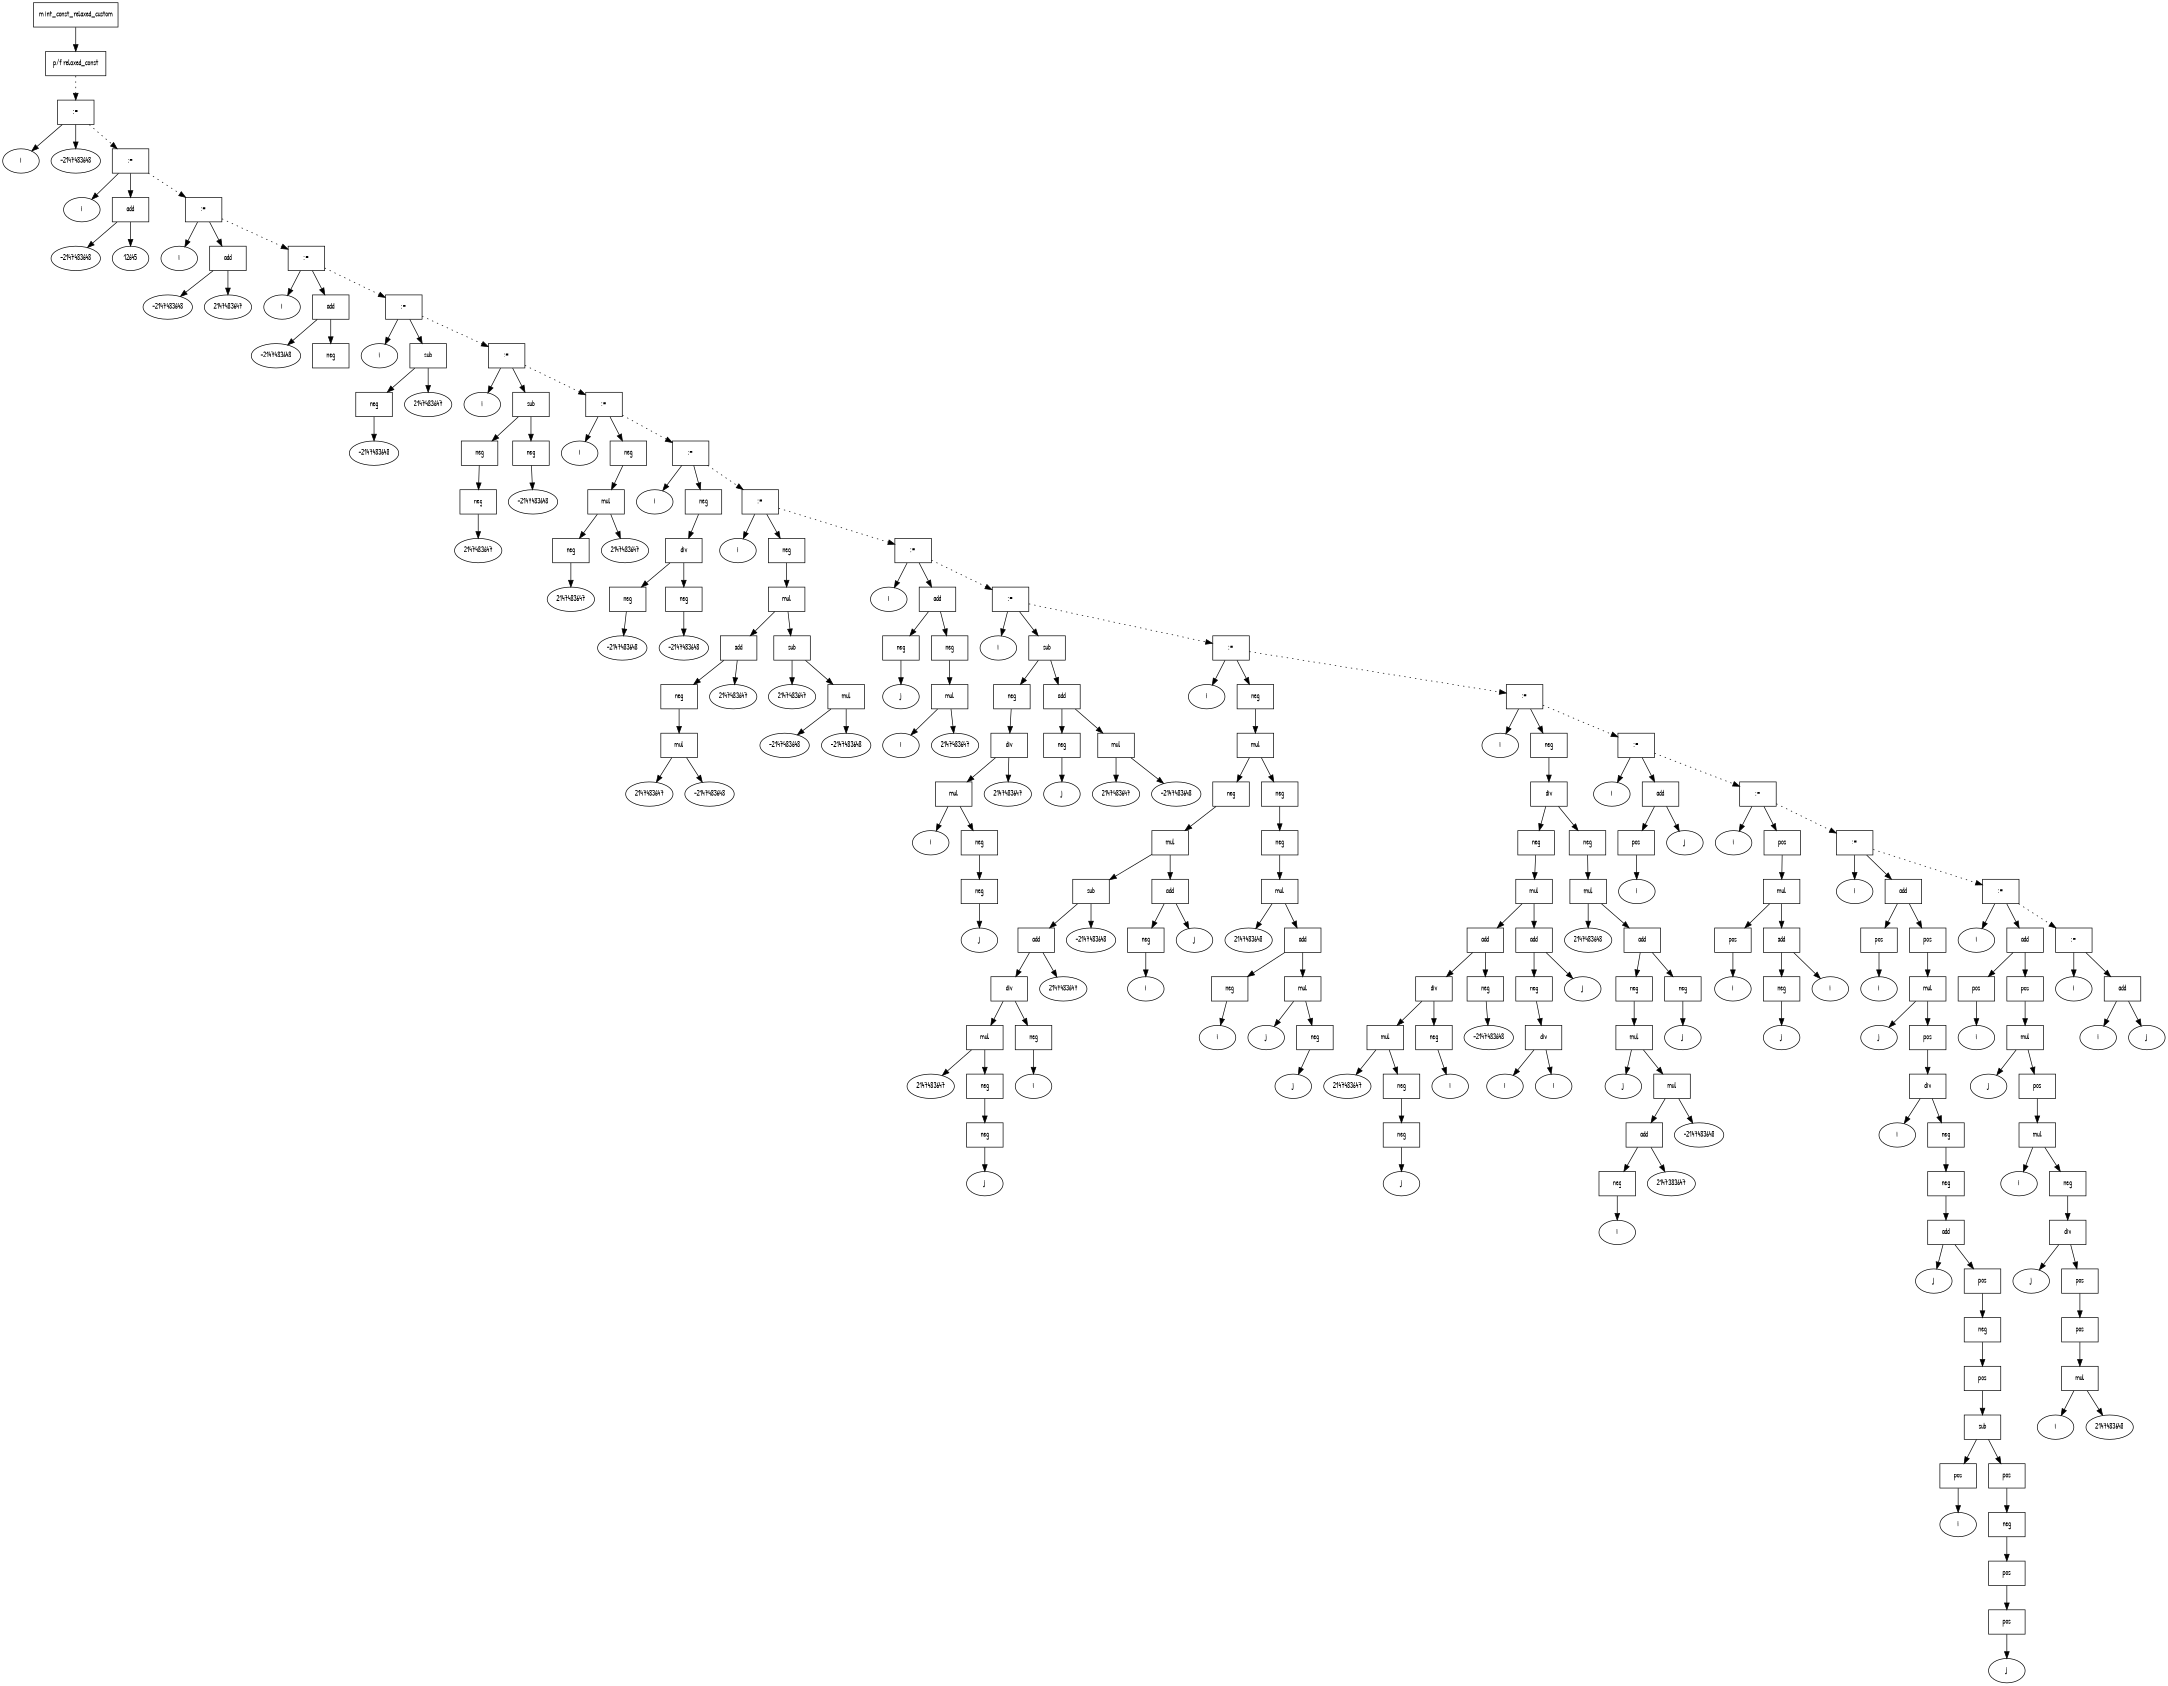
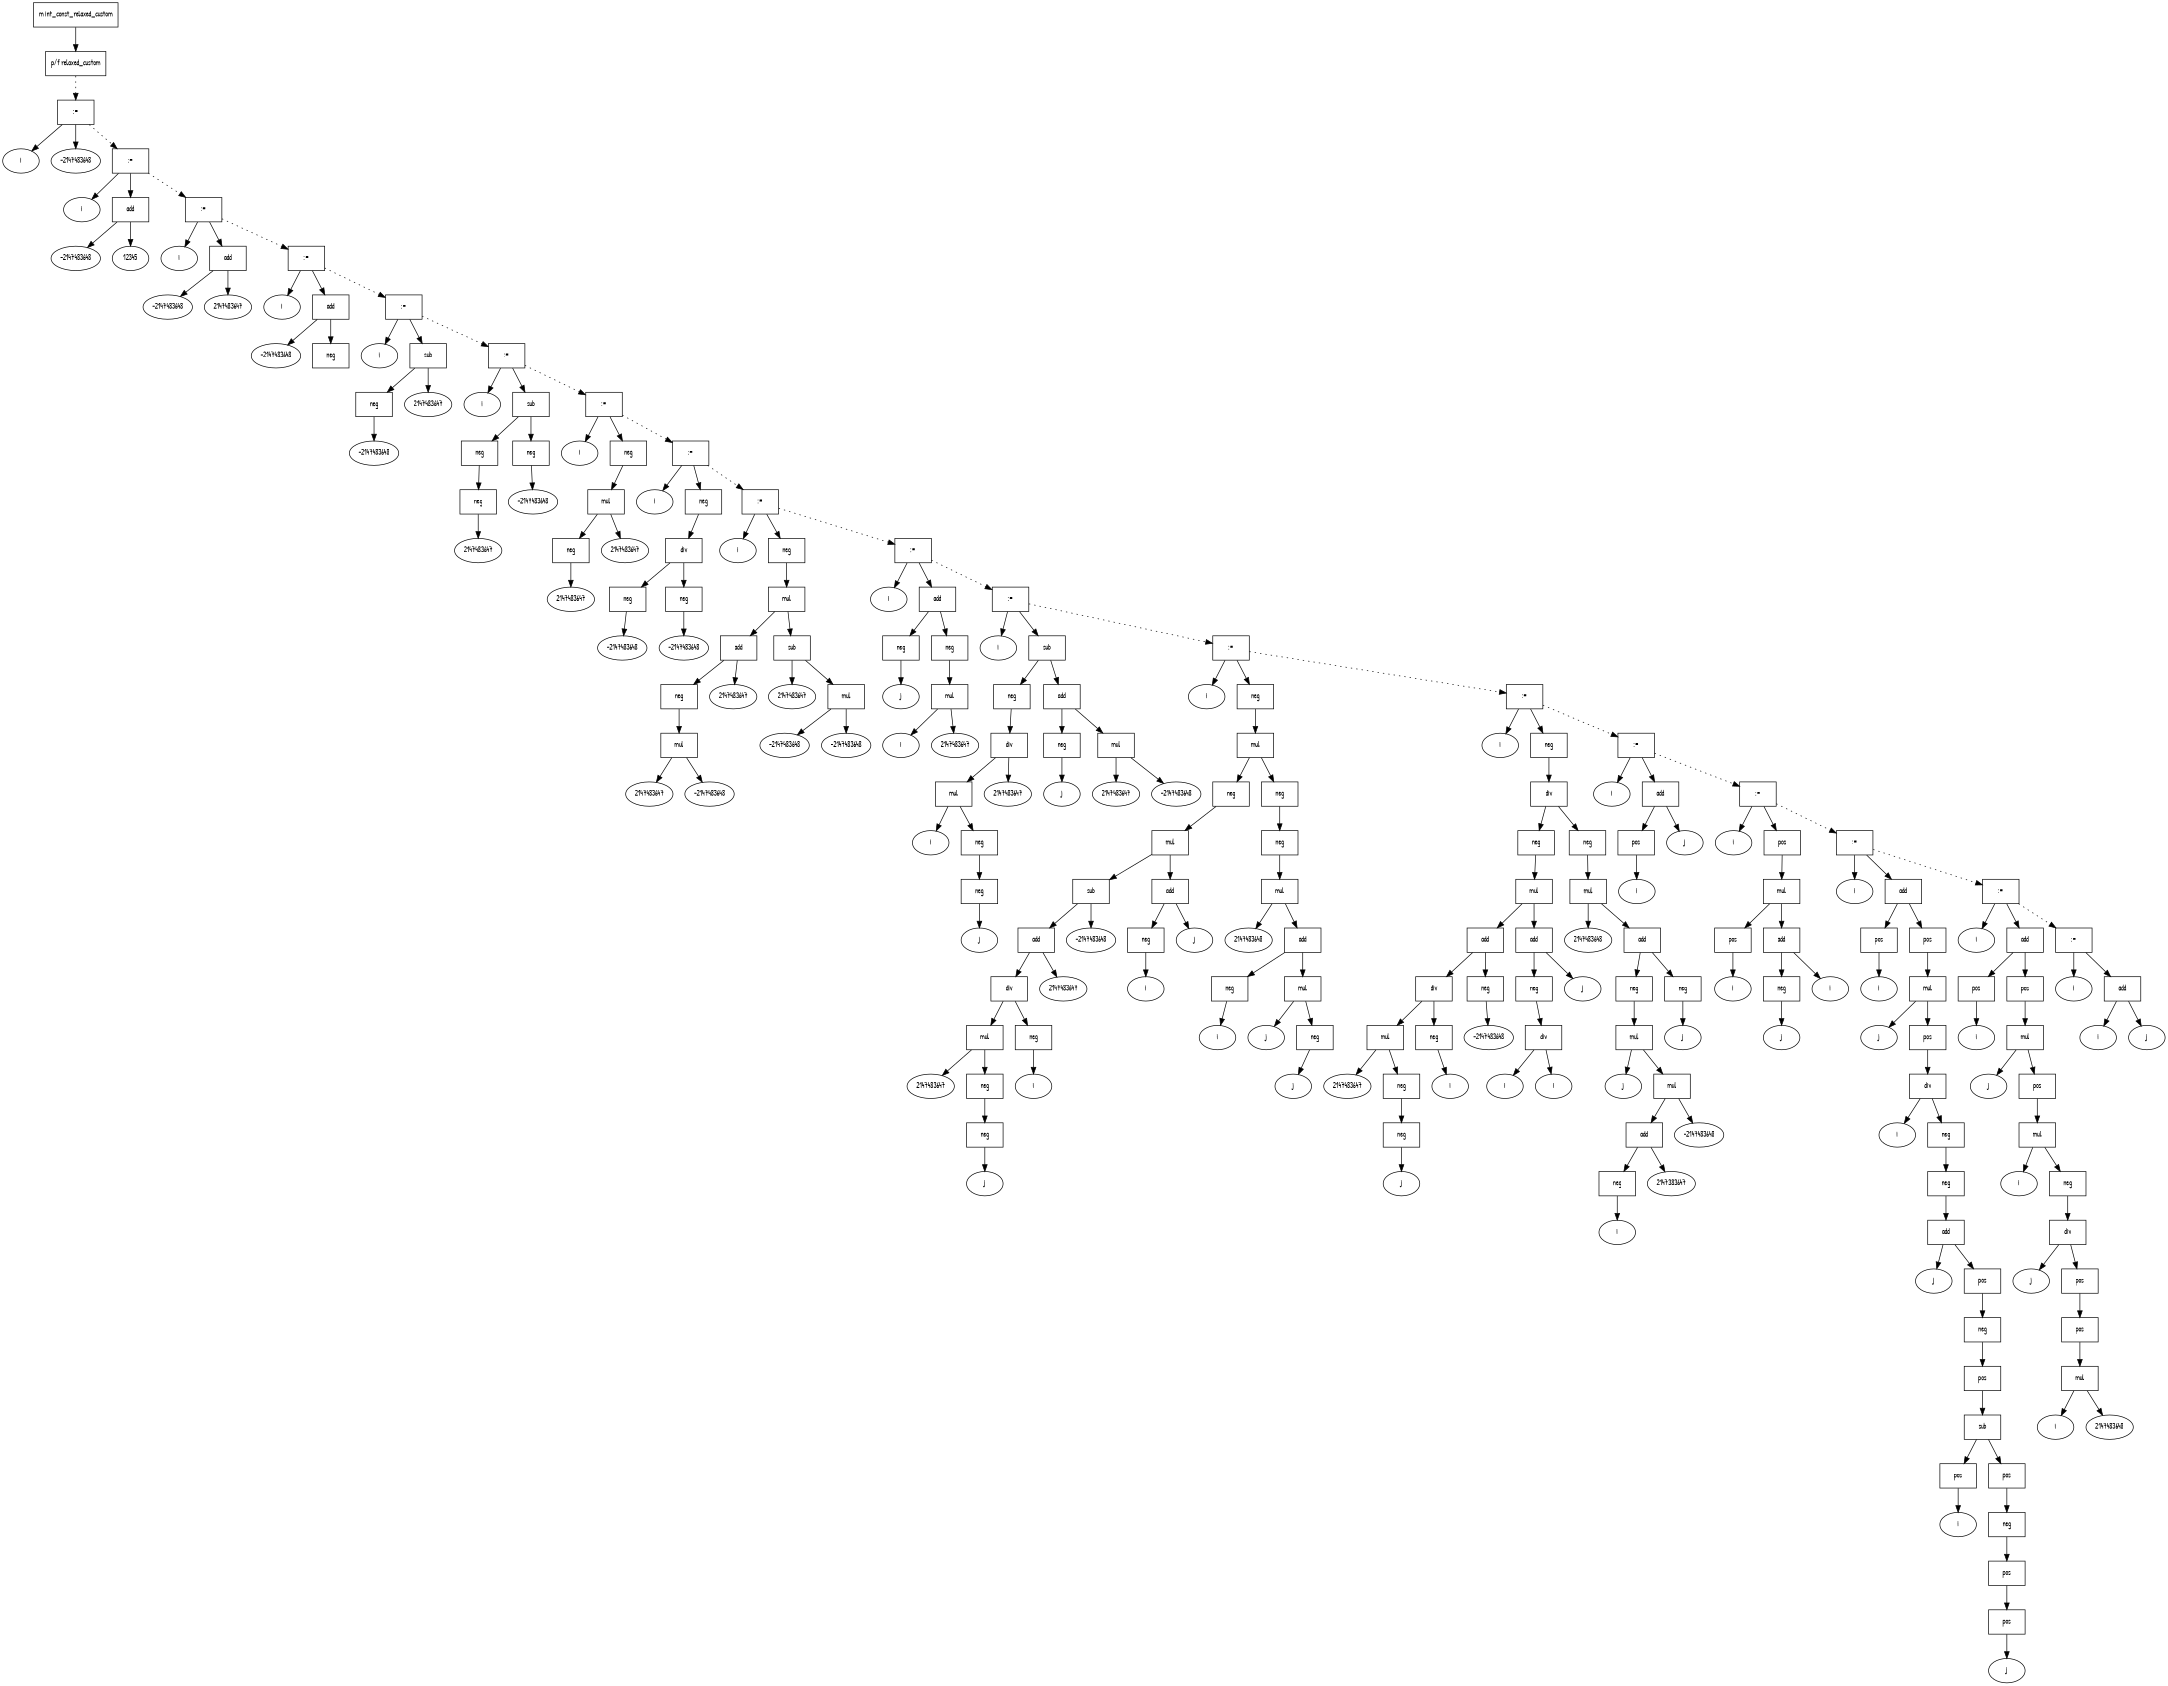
(76, 64) -> (76, 64)
(131, 258) -> (131, 258)
